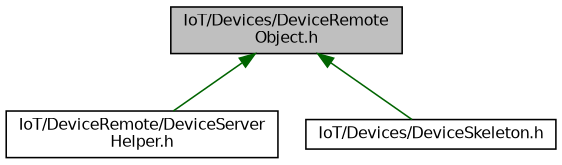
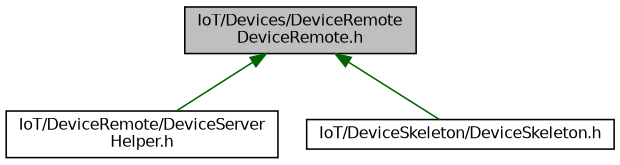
(286, 30) -> (300, 30)
(431, 134) -> (460, 134)
